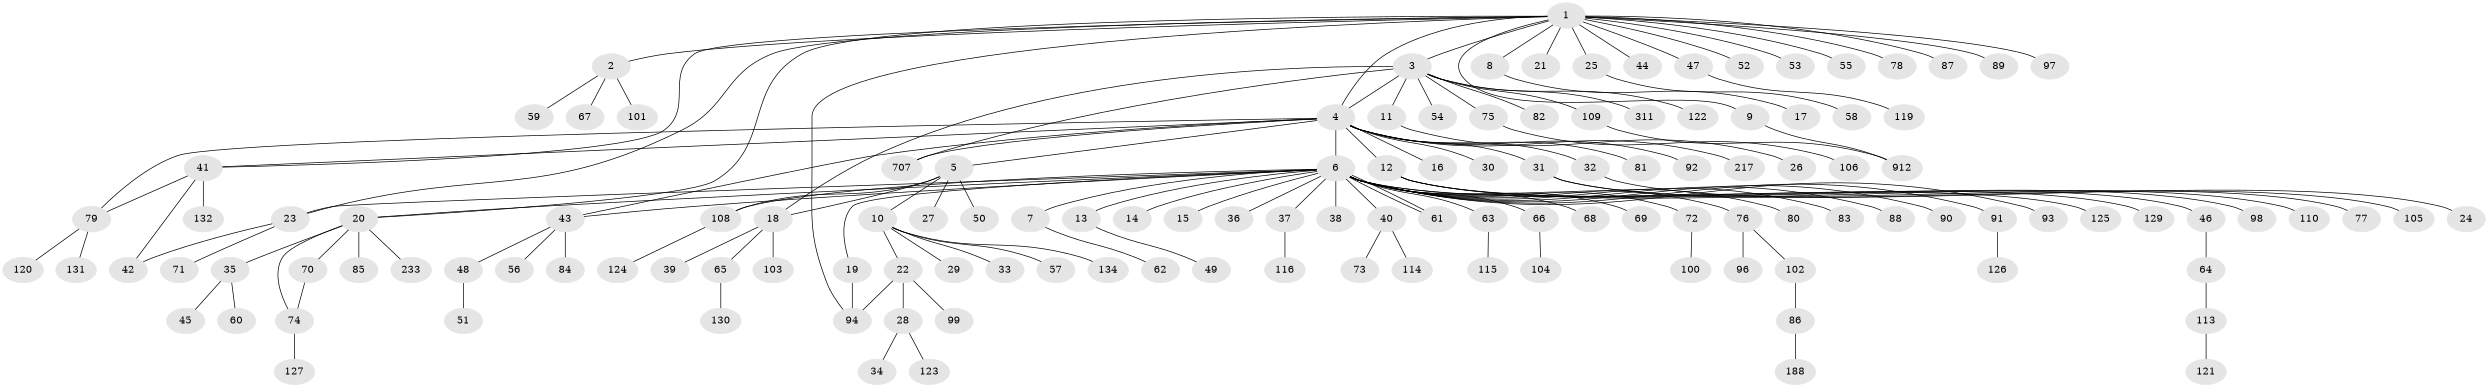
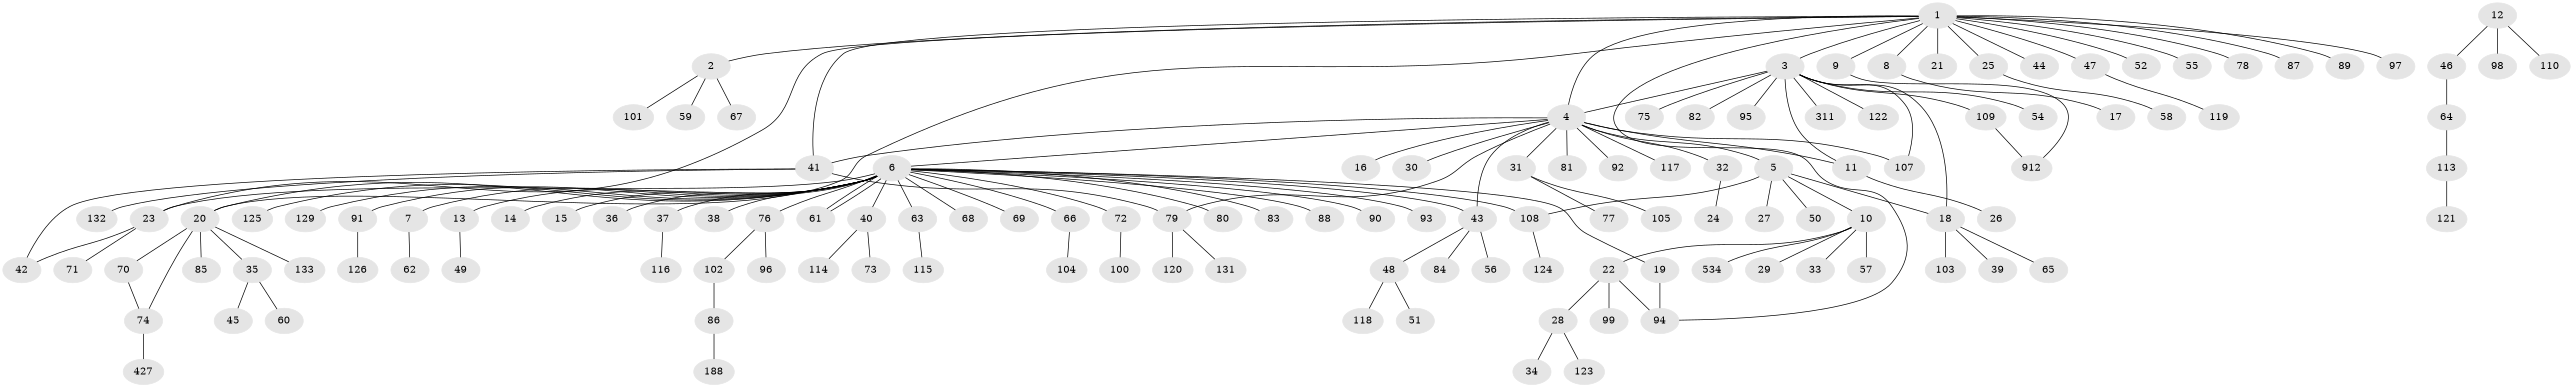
(1795, 66) -> none
none -> (1746, 117)
(1361, 143) -> (1709, 143)
(902, 168) -> (1905, 168)
(1744, 168) -> (1671, 168)
(1849, 168) -> none
(411, 270) -> (305, 270)
(1108, 270) -> (1712, 270)
(721, 321) -> none
none -> (1363, 321)
(295, 372) -> (144, 372)
